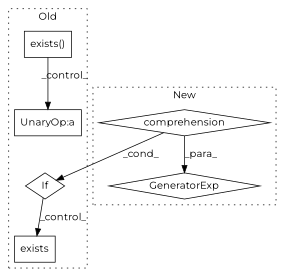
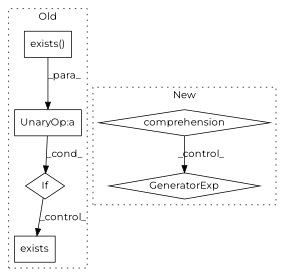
(65, 76) -> (65, 76)
(201, 154) -> (201, 154)
(113, 155) -> (47, 151)
